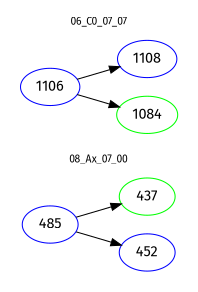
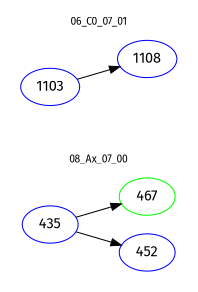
(99, 22) -> (99, 22)
(50, 87) -> (50, 87)
(147, 115) -> none
(147, 197) -> (147, 197)
(50, 225) -> (50, 225)
